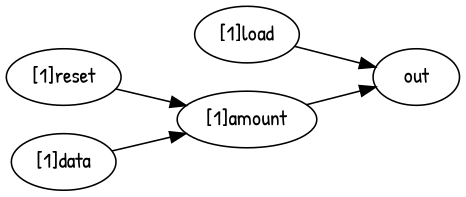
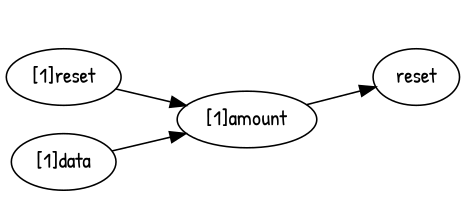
(247, 35) -> none
(416, 77) -> (416, 77)
